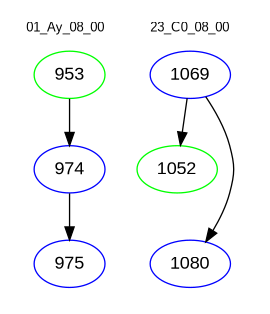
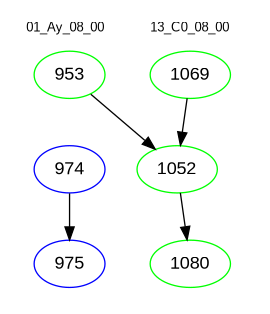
(190, 28) -> (190, 28)
(190, 75) -> (190, 75)
(70, 116) -> (107, 108)
(233, 163) -> (183, 210)
(190, 264) -> (190, 264)
